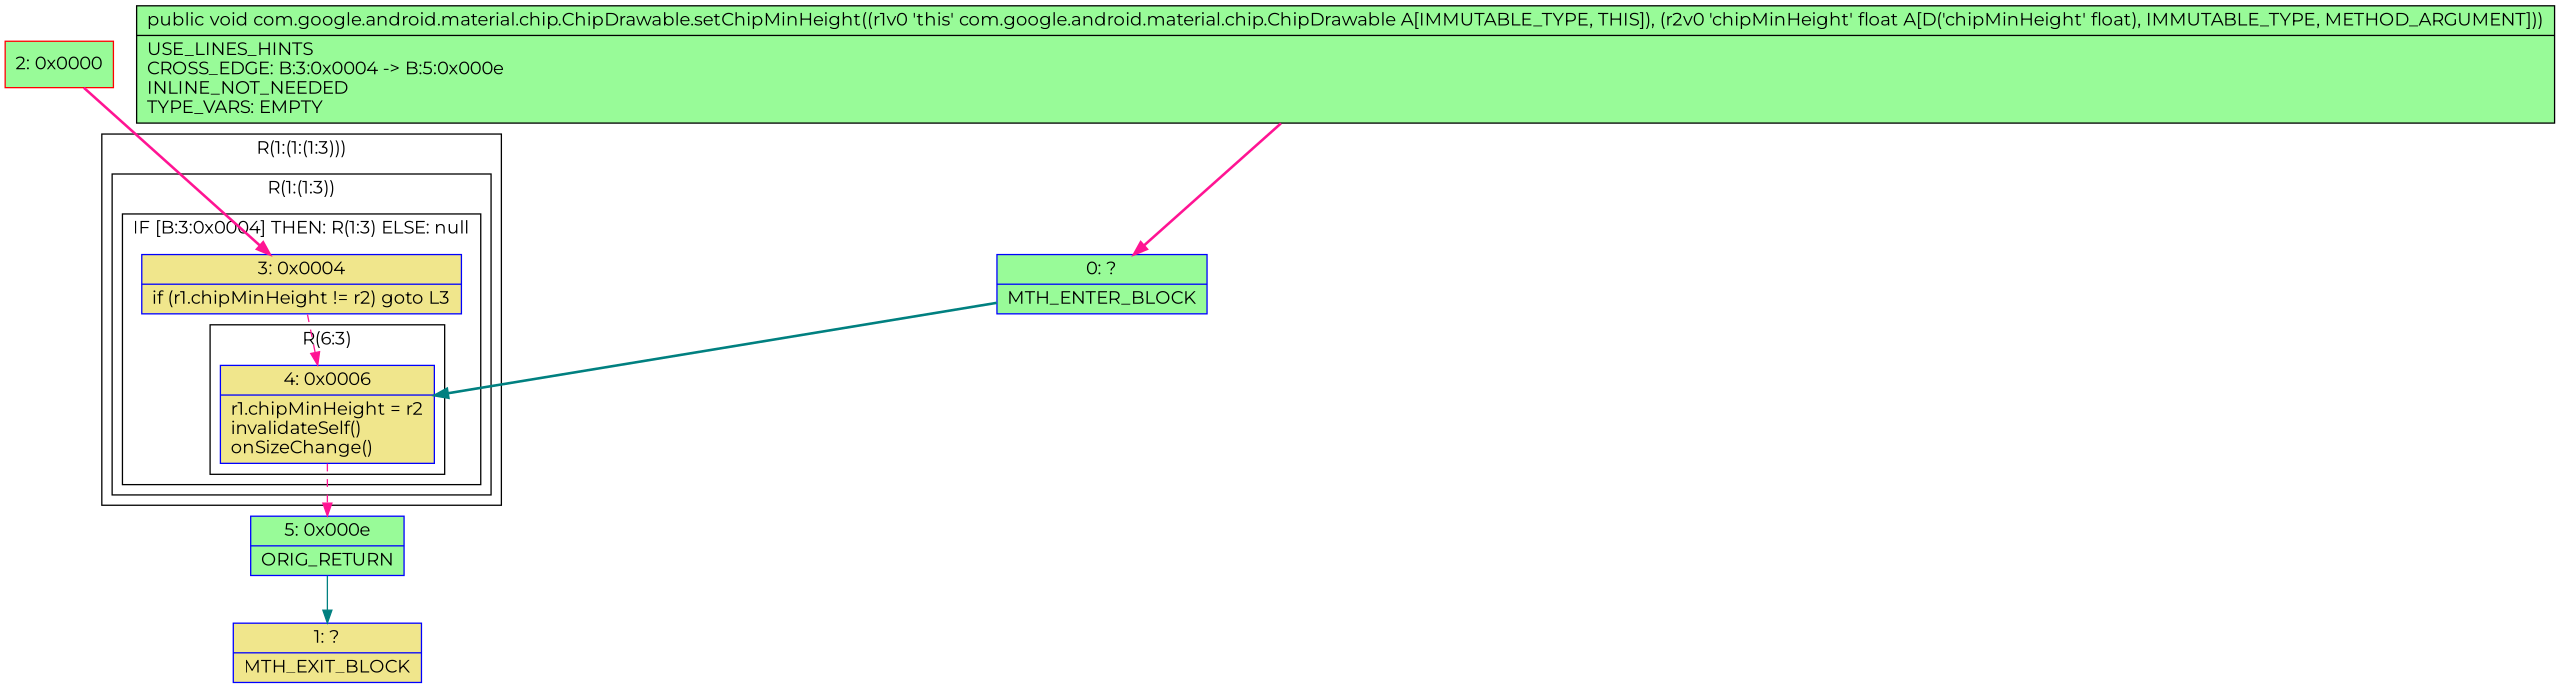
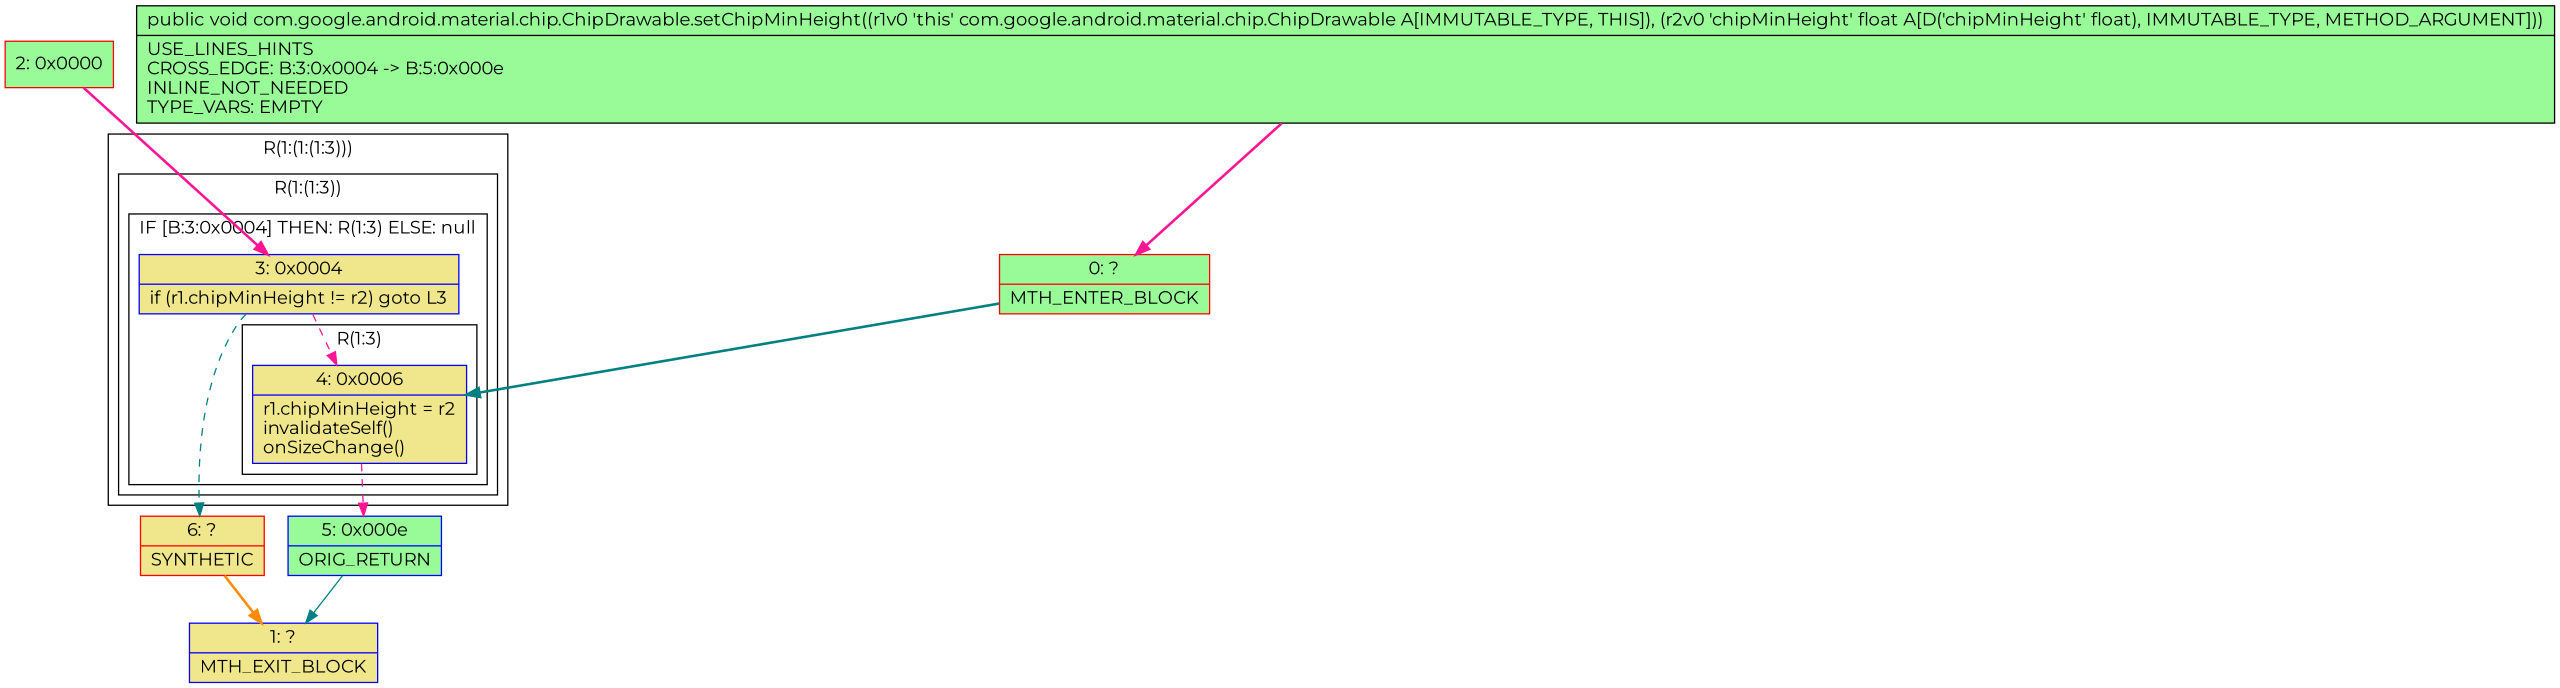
(1102, 284) -> (1105, 284)
(327, 340) -> (360, 340)
none -> (202, 546)
